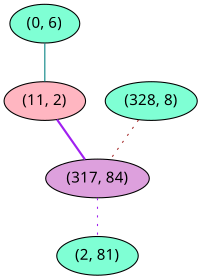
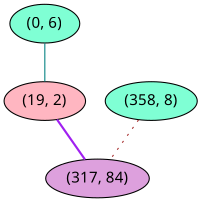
(45, 101) -> (45, 101)
(151, 101) -> (151, 101)
(97, 256) -> none
